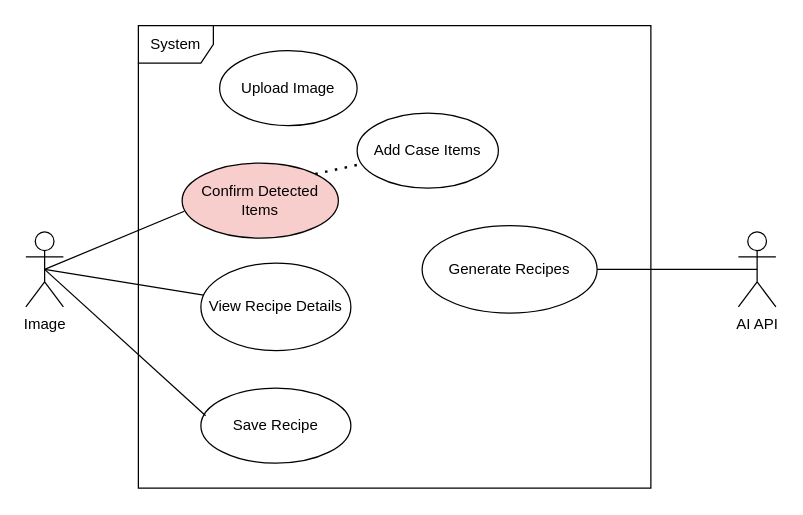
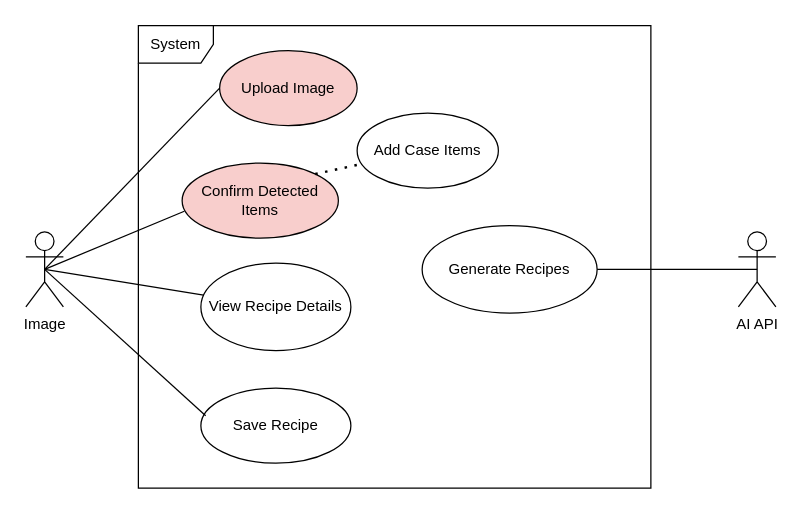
(288, 88) -> (288, 88)
none -> (133, 178)
